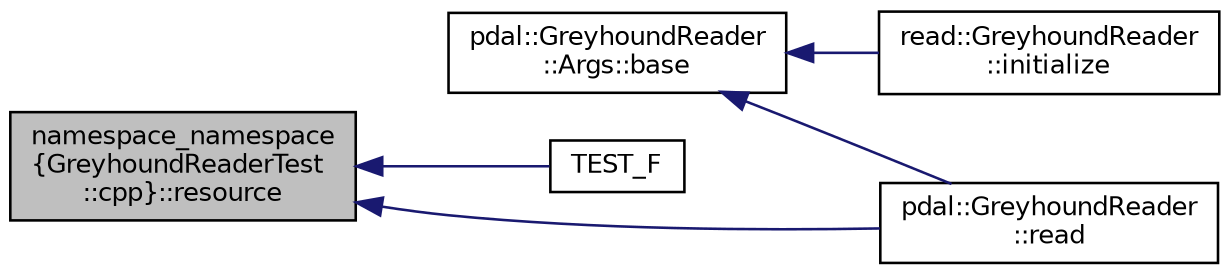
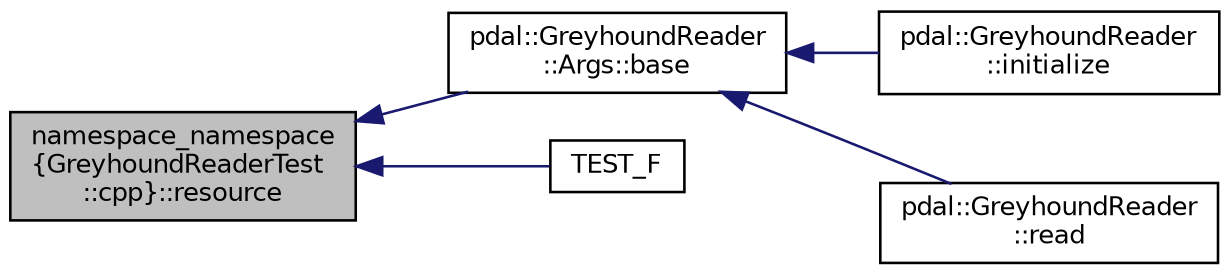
(1049, 53) -> (1049, 53)
(631, 227) -> (425, 103)
